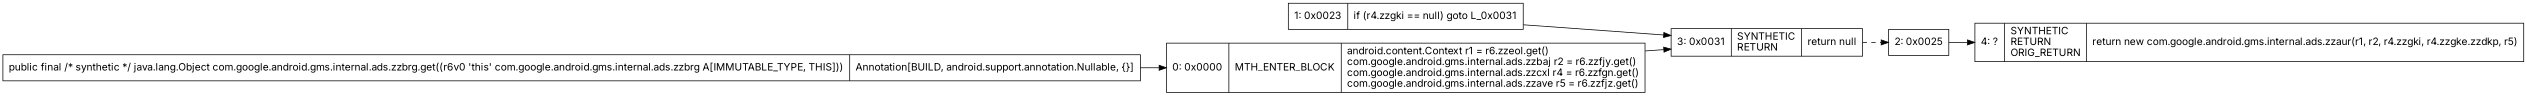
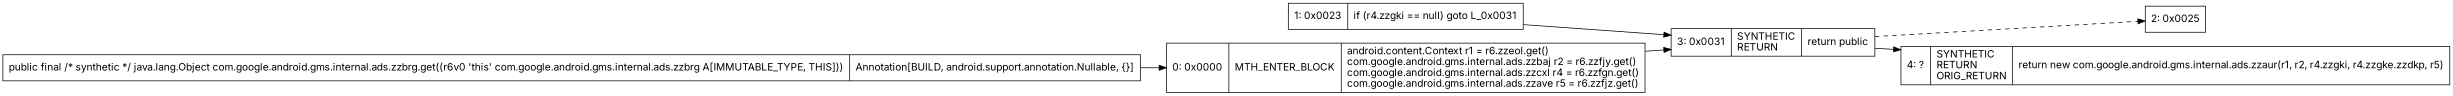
(1832, 42) -> (1838, 42)
(1958, 42) -> (1884, 49)
